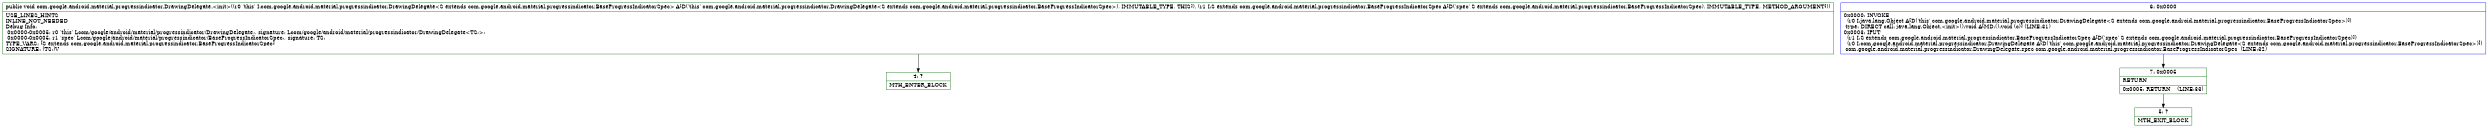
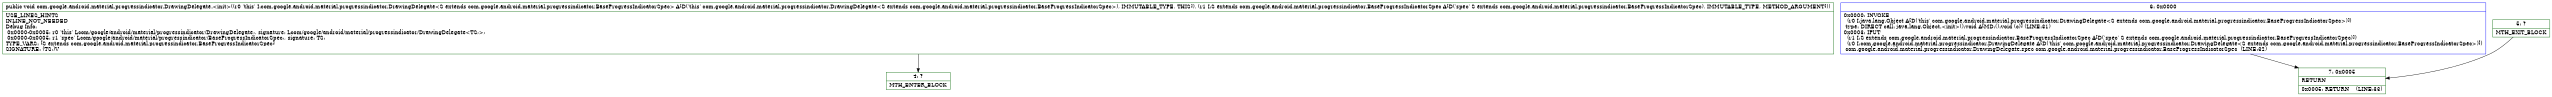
(2163, 99) -> (2455, 66)
